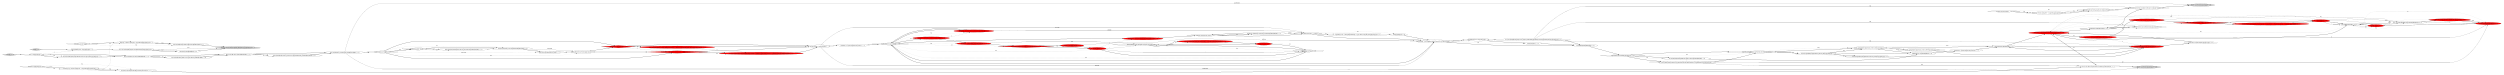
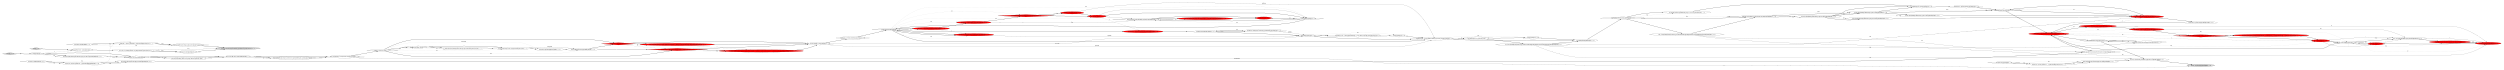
(2147, 67) -> none
